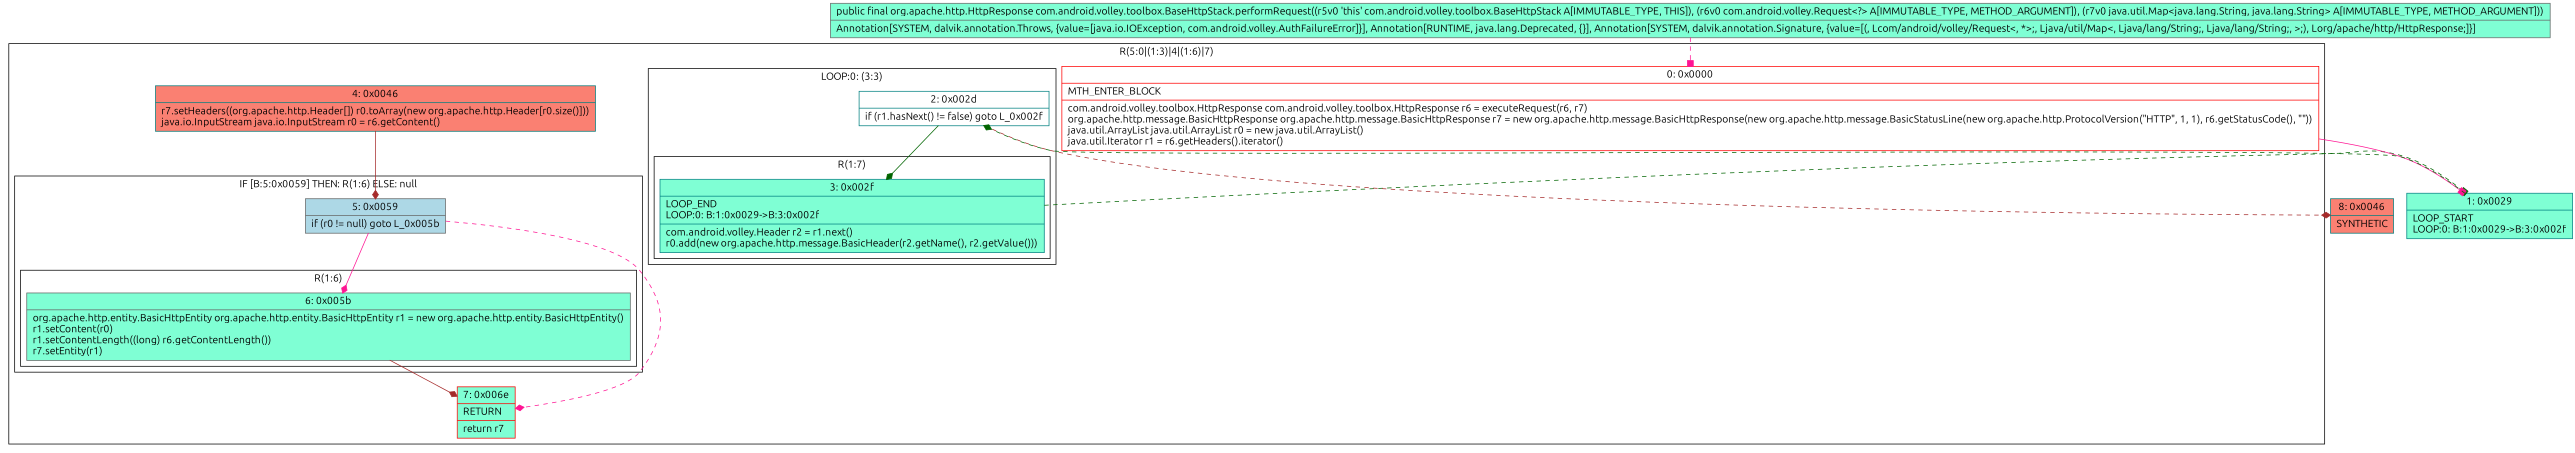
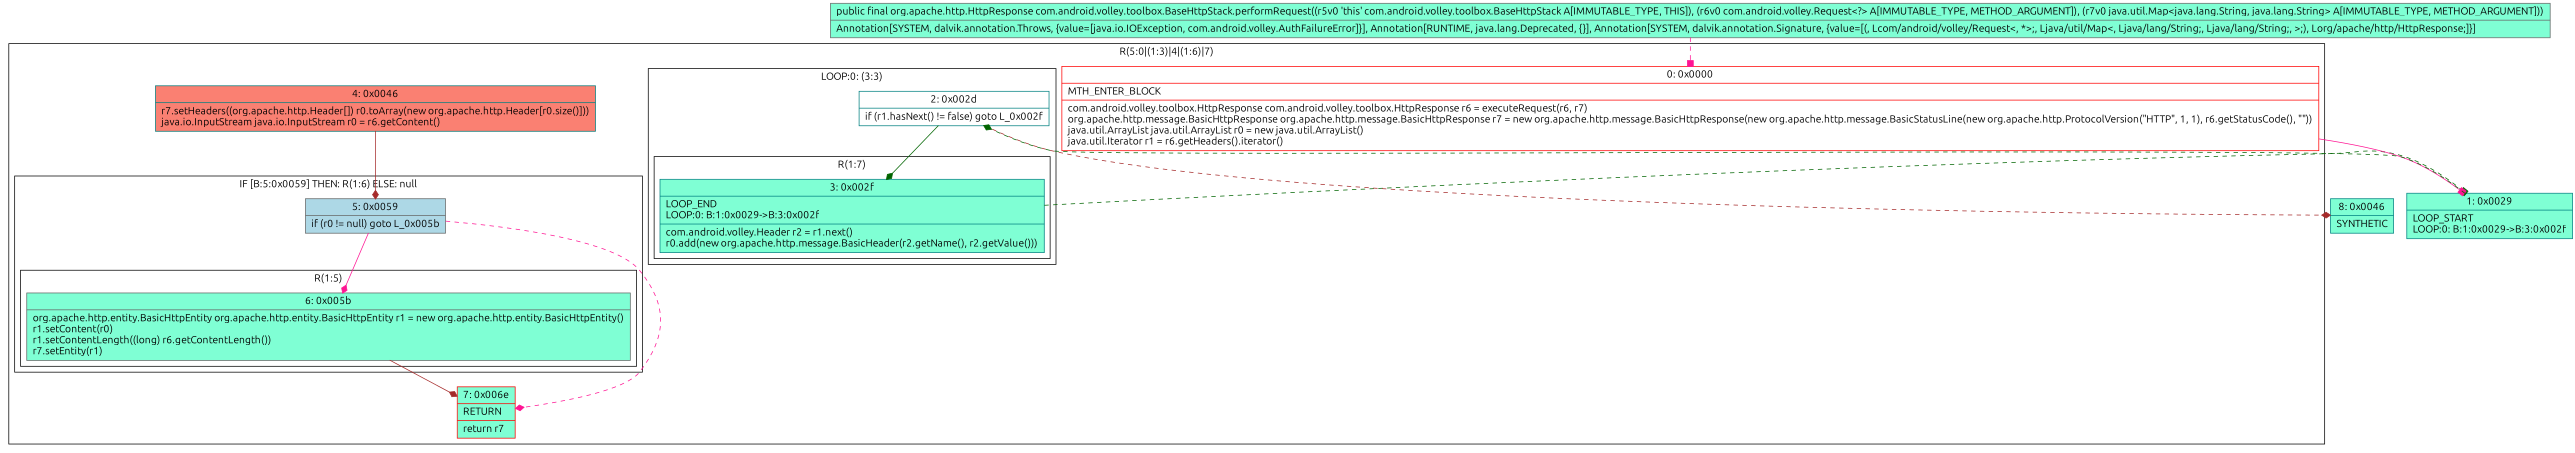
(2362, 216) -> (2362, 216)
(329, 279) -> (329, 279)
